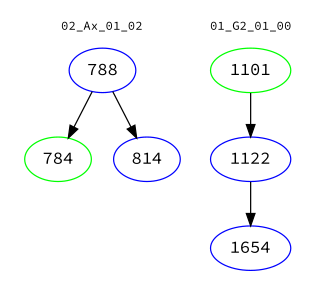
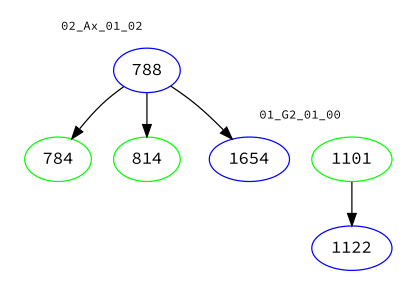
(147, 159) -> (147, 159)
(251, 198) -> (209, 116)
